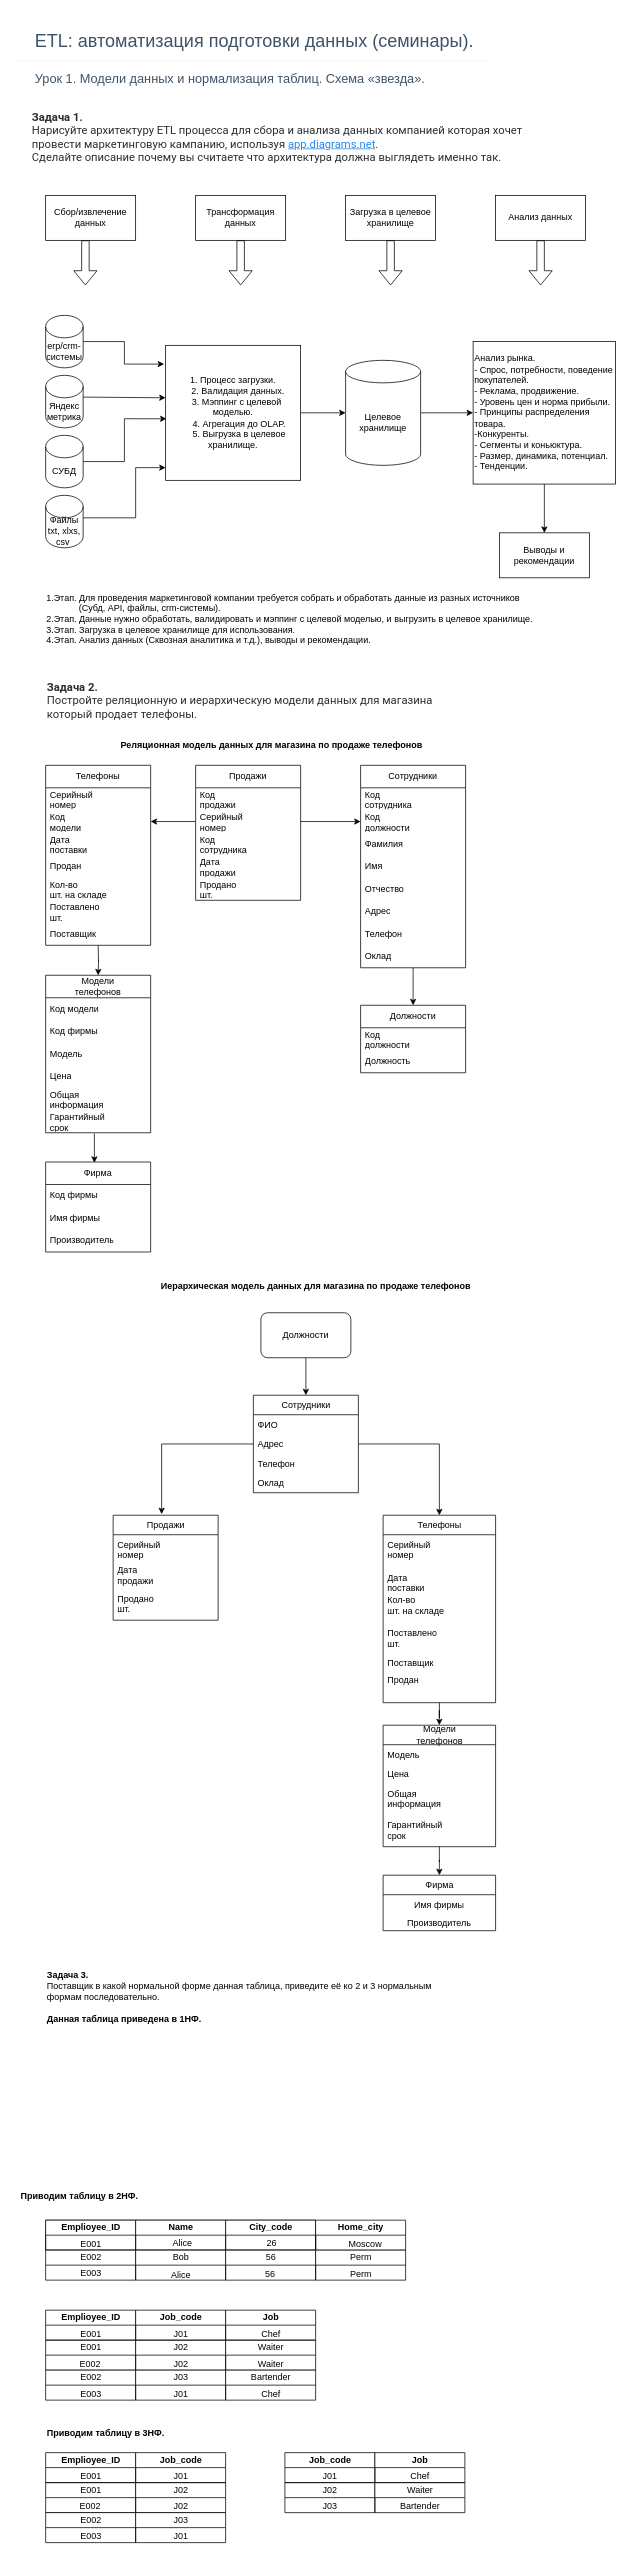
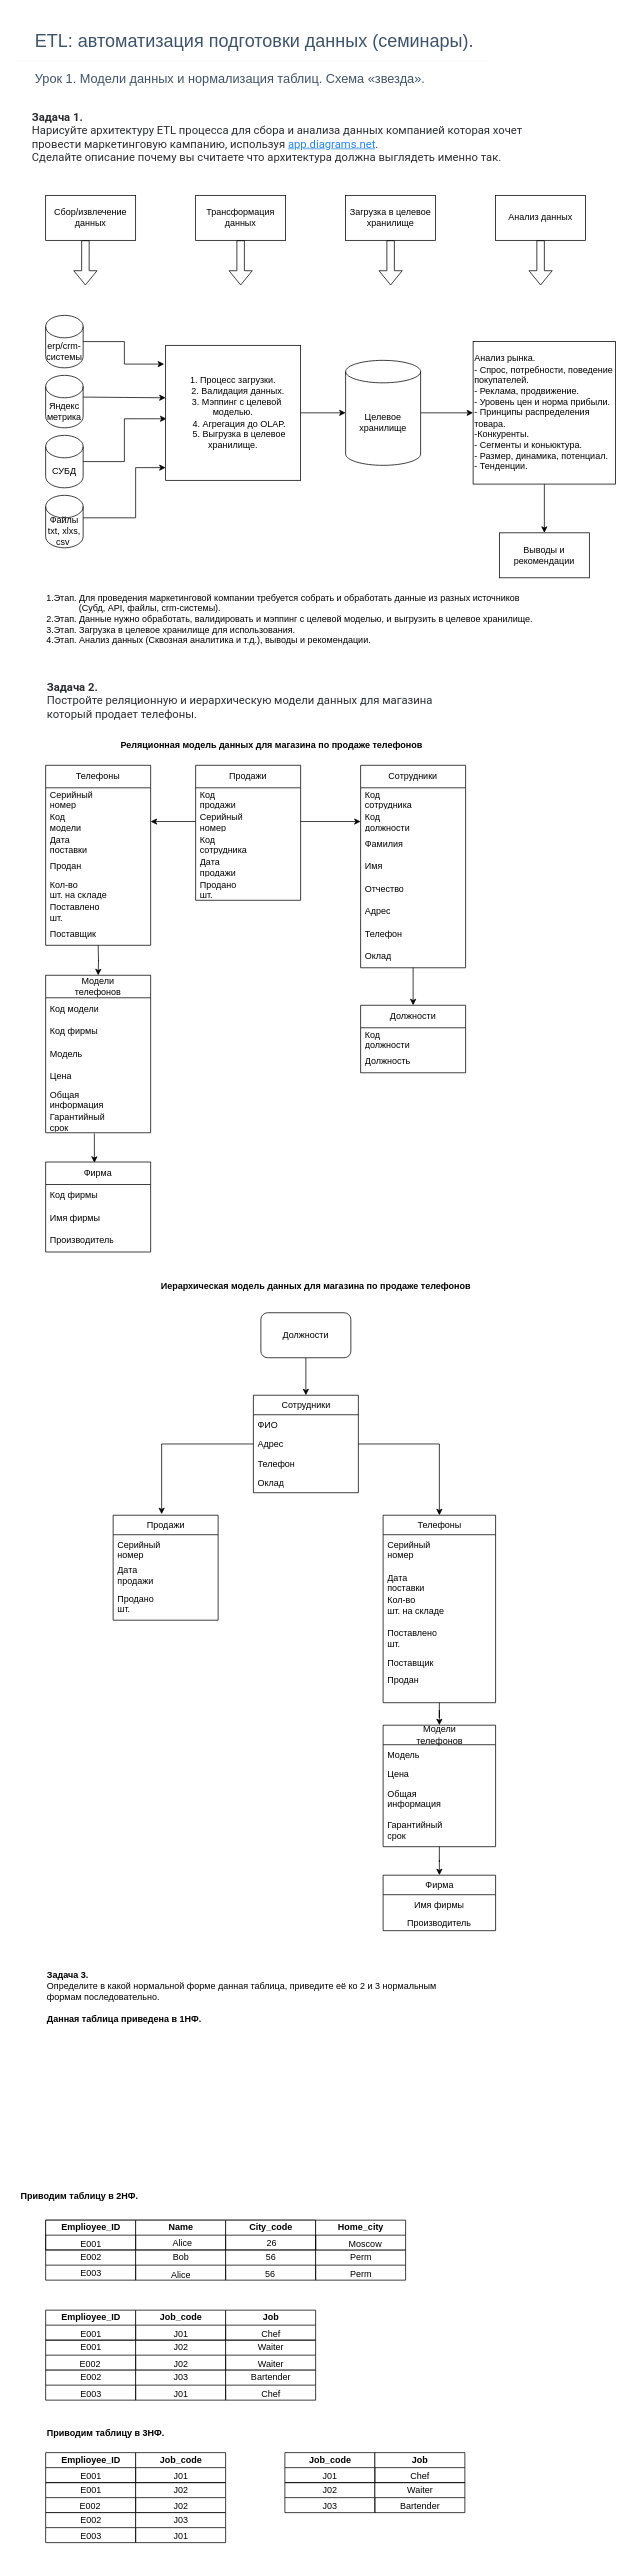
(256, 1992) -> (256, 1992)
